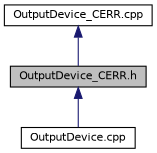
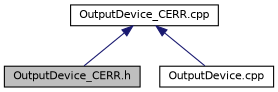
(78, 113) -> (185, 49)
